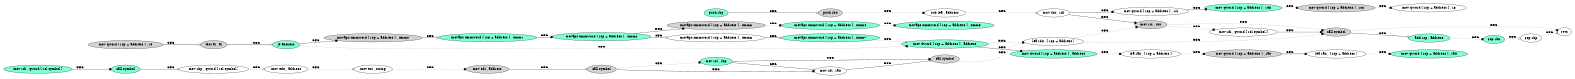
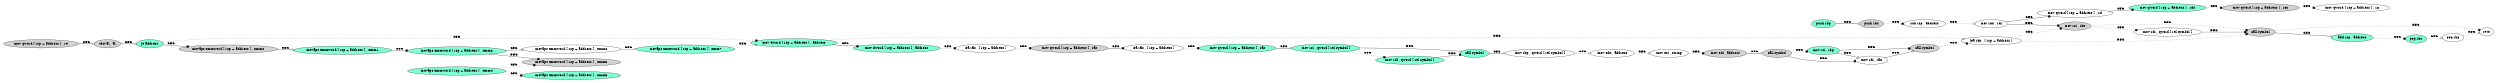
(945, 13) -> (1925, 24)
(772, 25) -> (513, 67)
none -> (1326, 48)
